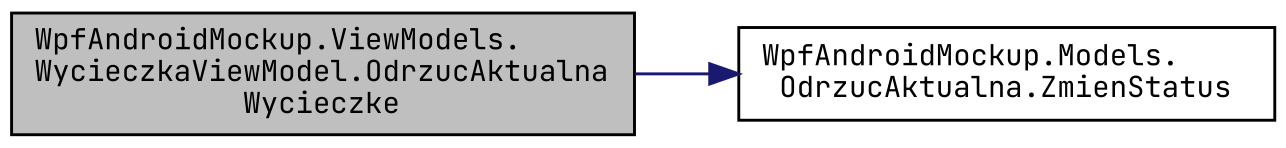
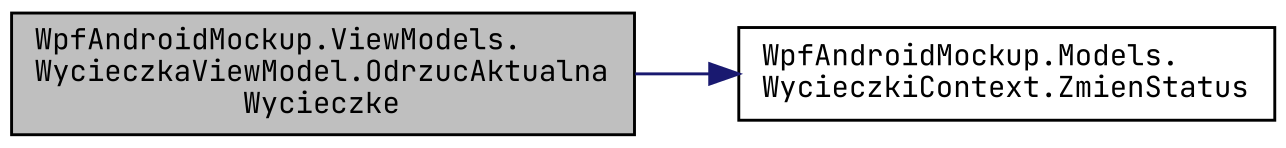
(1007, 74) -> (1007, 74)
